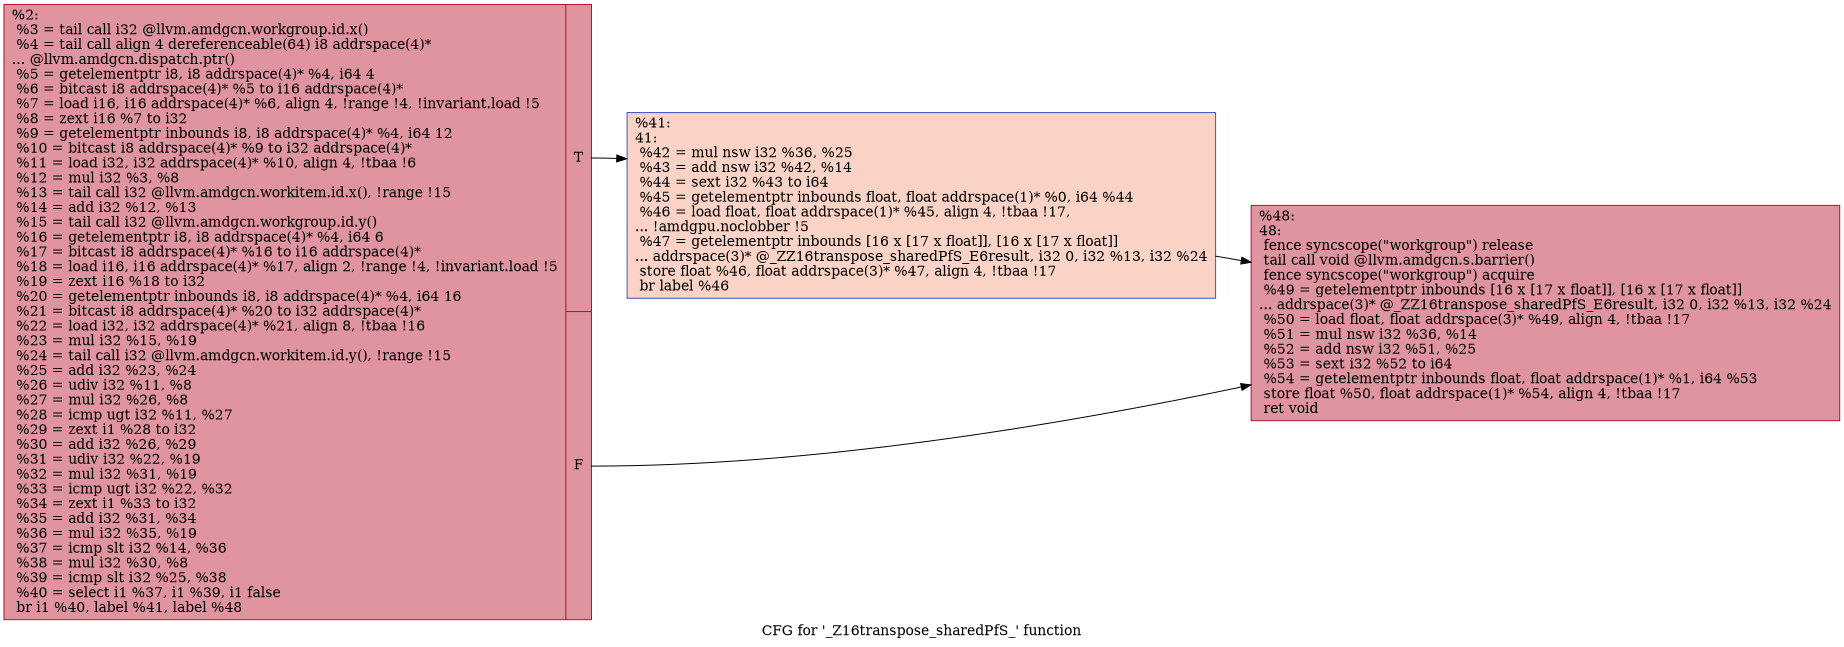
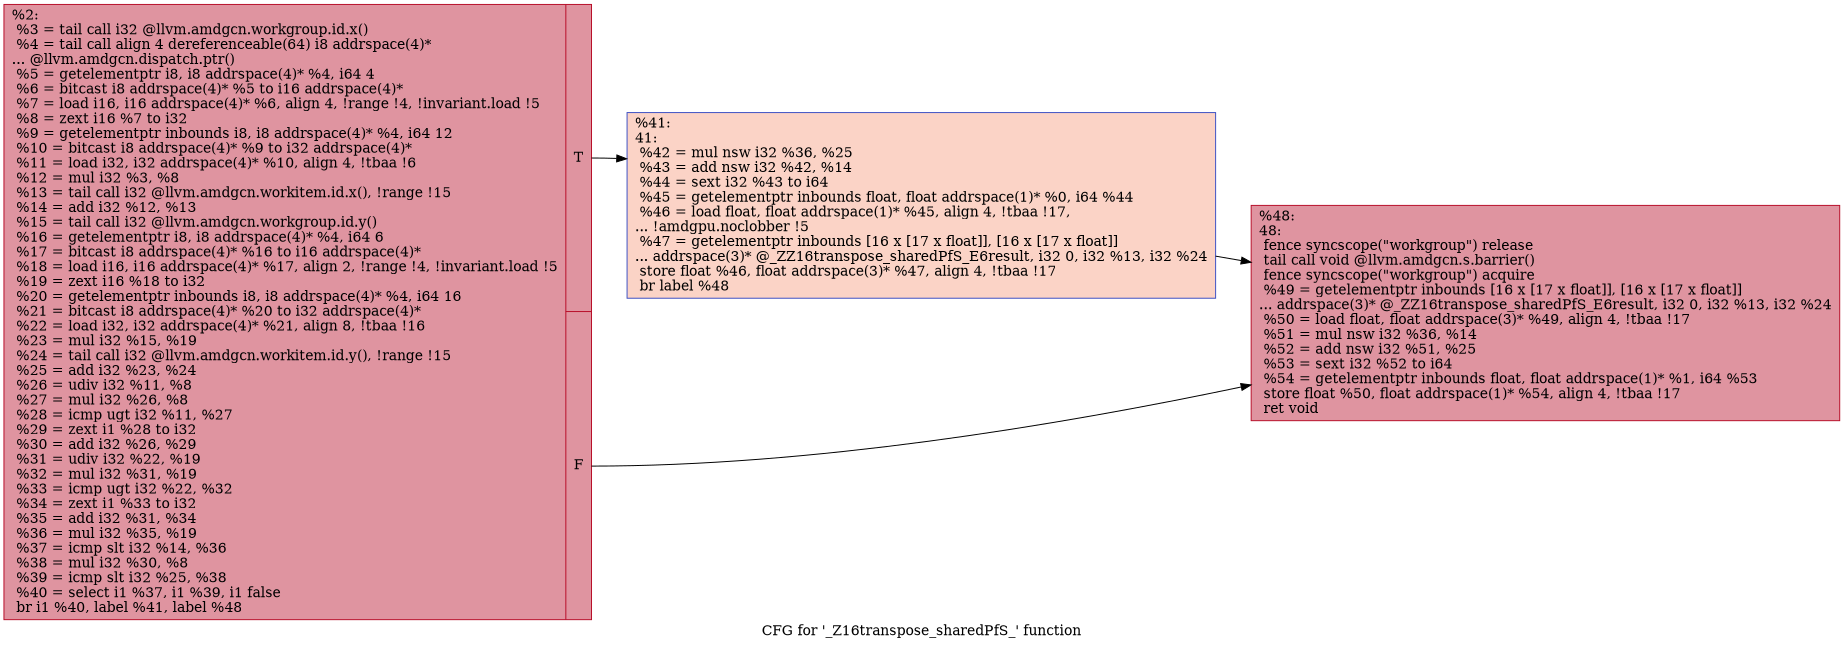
(682, 286) -> (682, 286)
